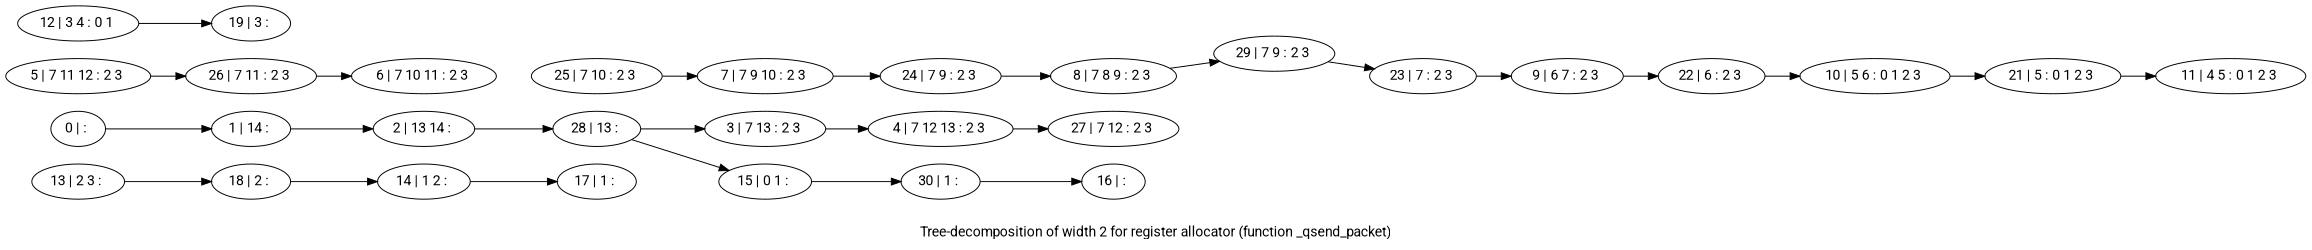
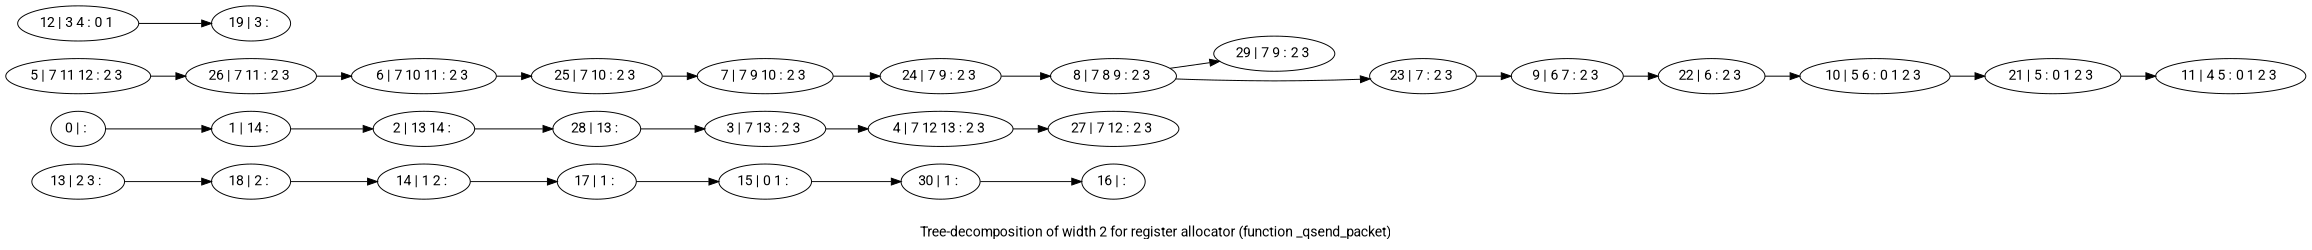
(1346, 65) -> (1268, 81)
none -> (509, 76)
(676, 154) -> (673, 182)
